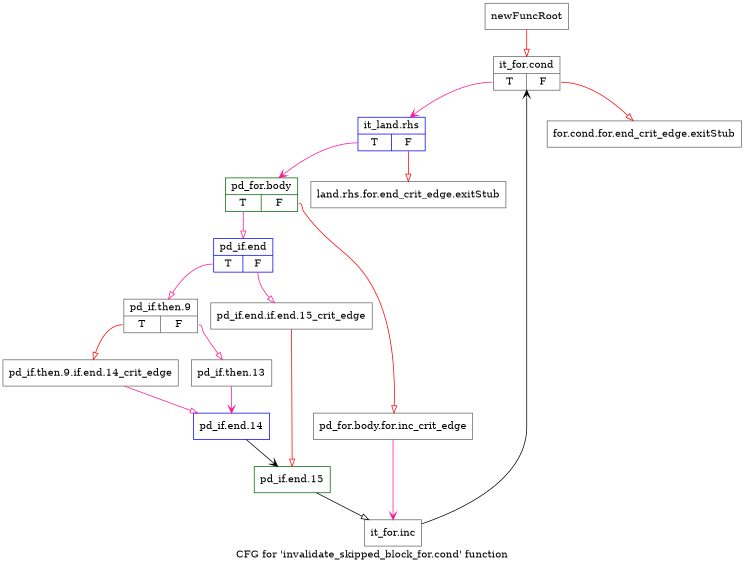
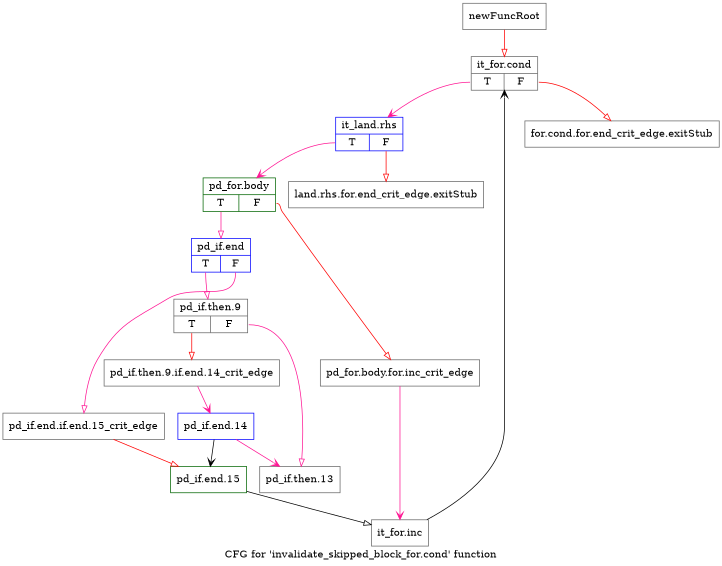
(232, 396) -> (255, 451)
(158, 398) -> (202, 396)
